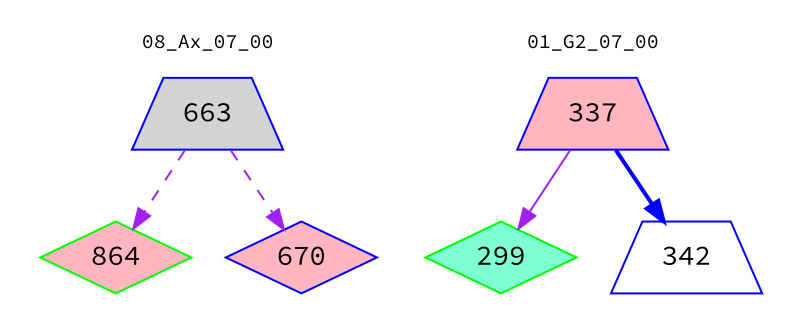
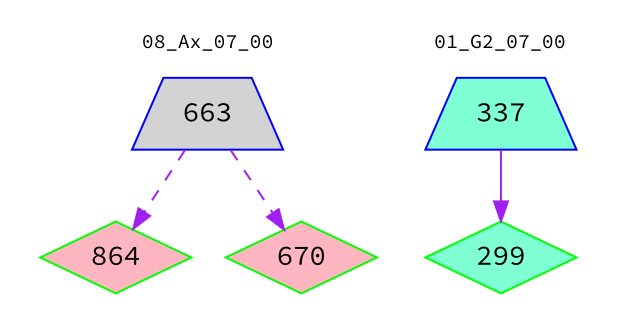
(593, 114) -> (501, 114)
(301, 257) -> (301, 257)
(687, 257) -> none
